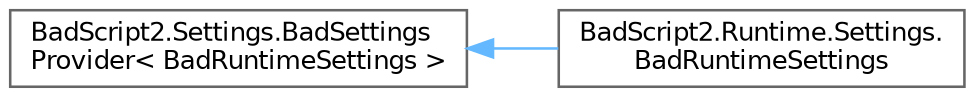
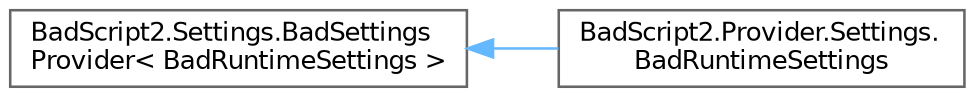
(762, 48) -> (762, 48)
